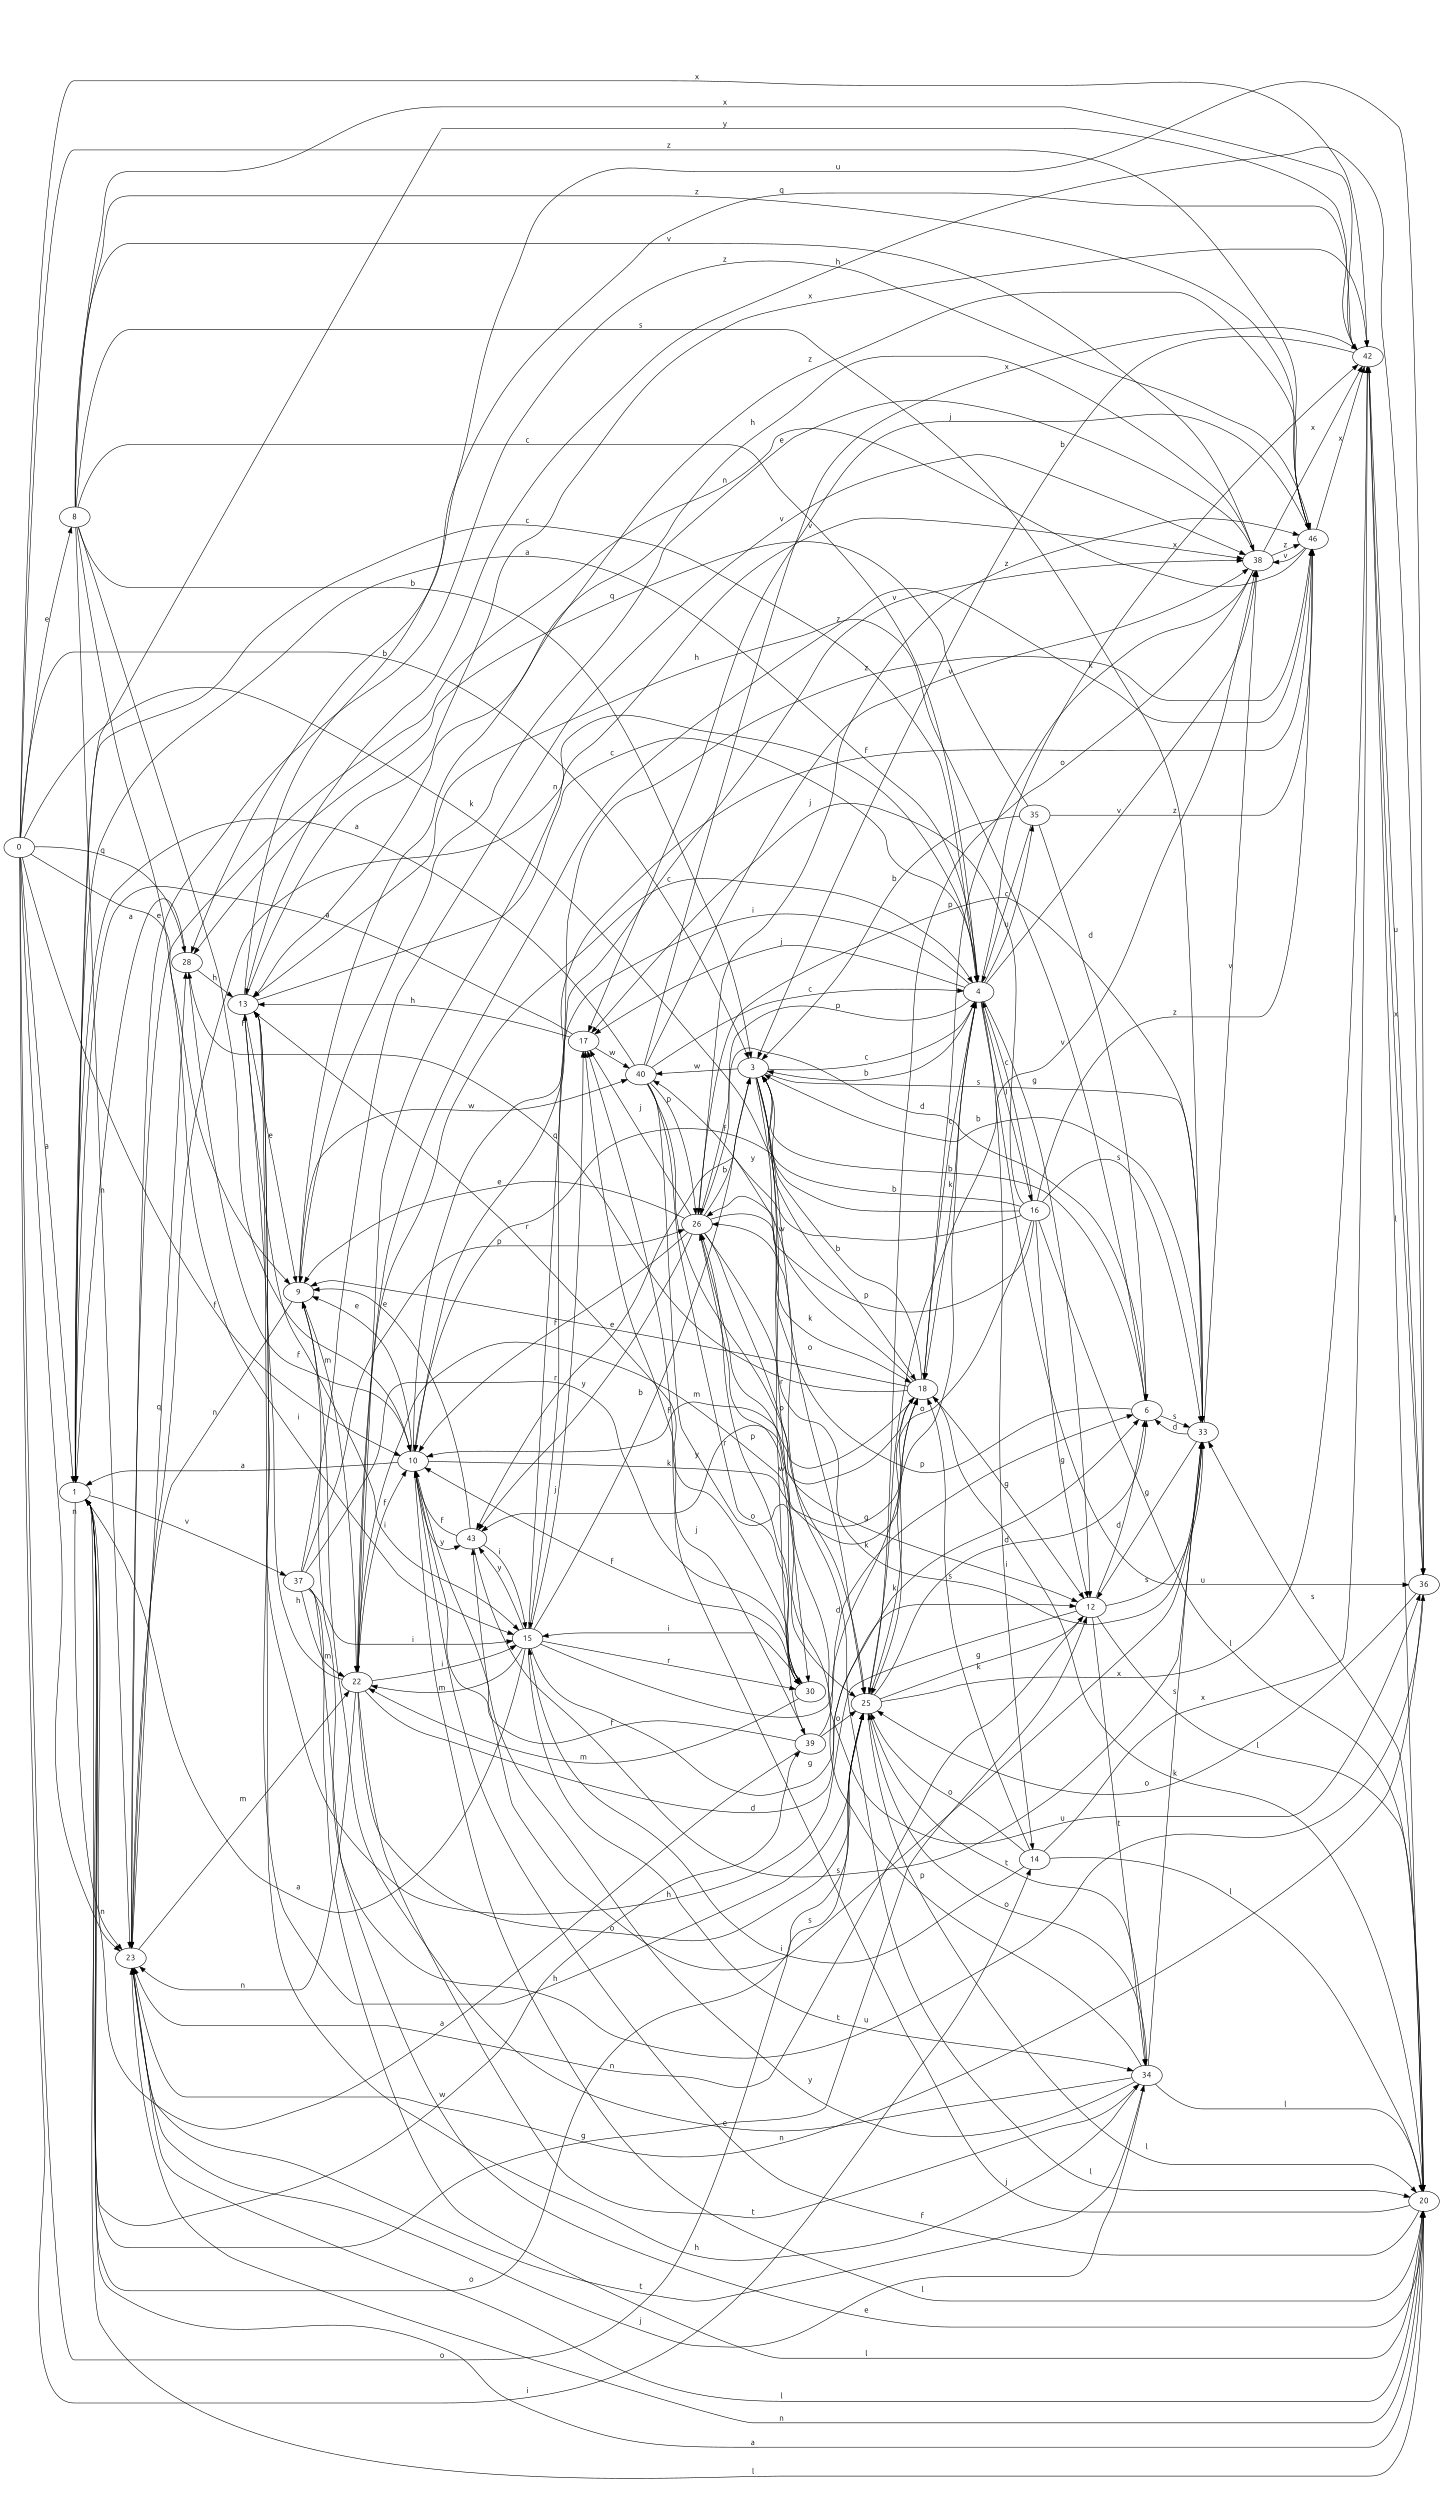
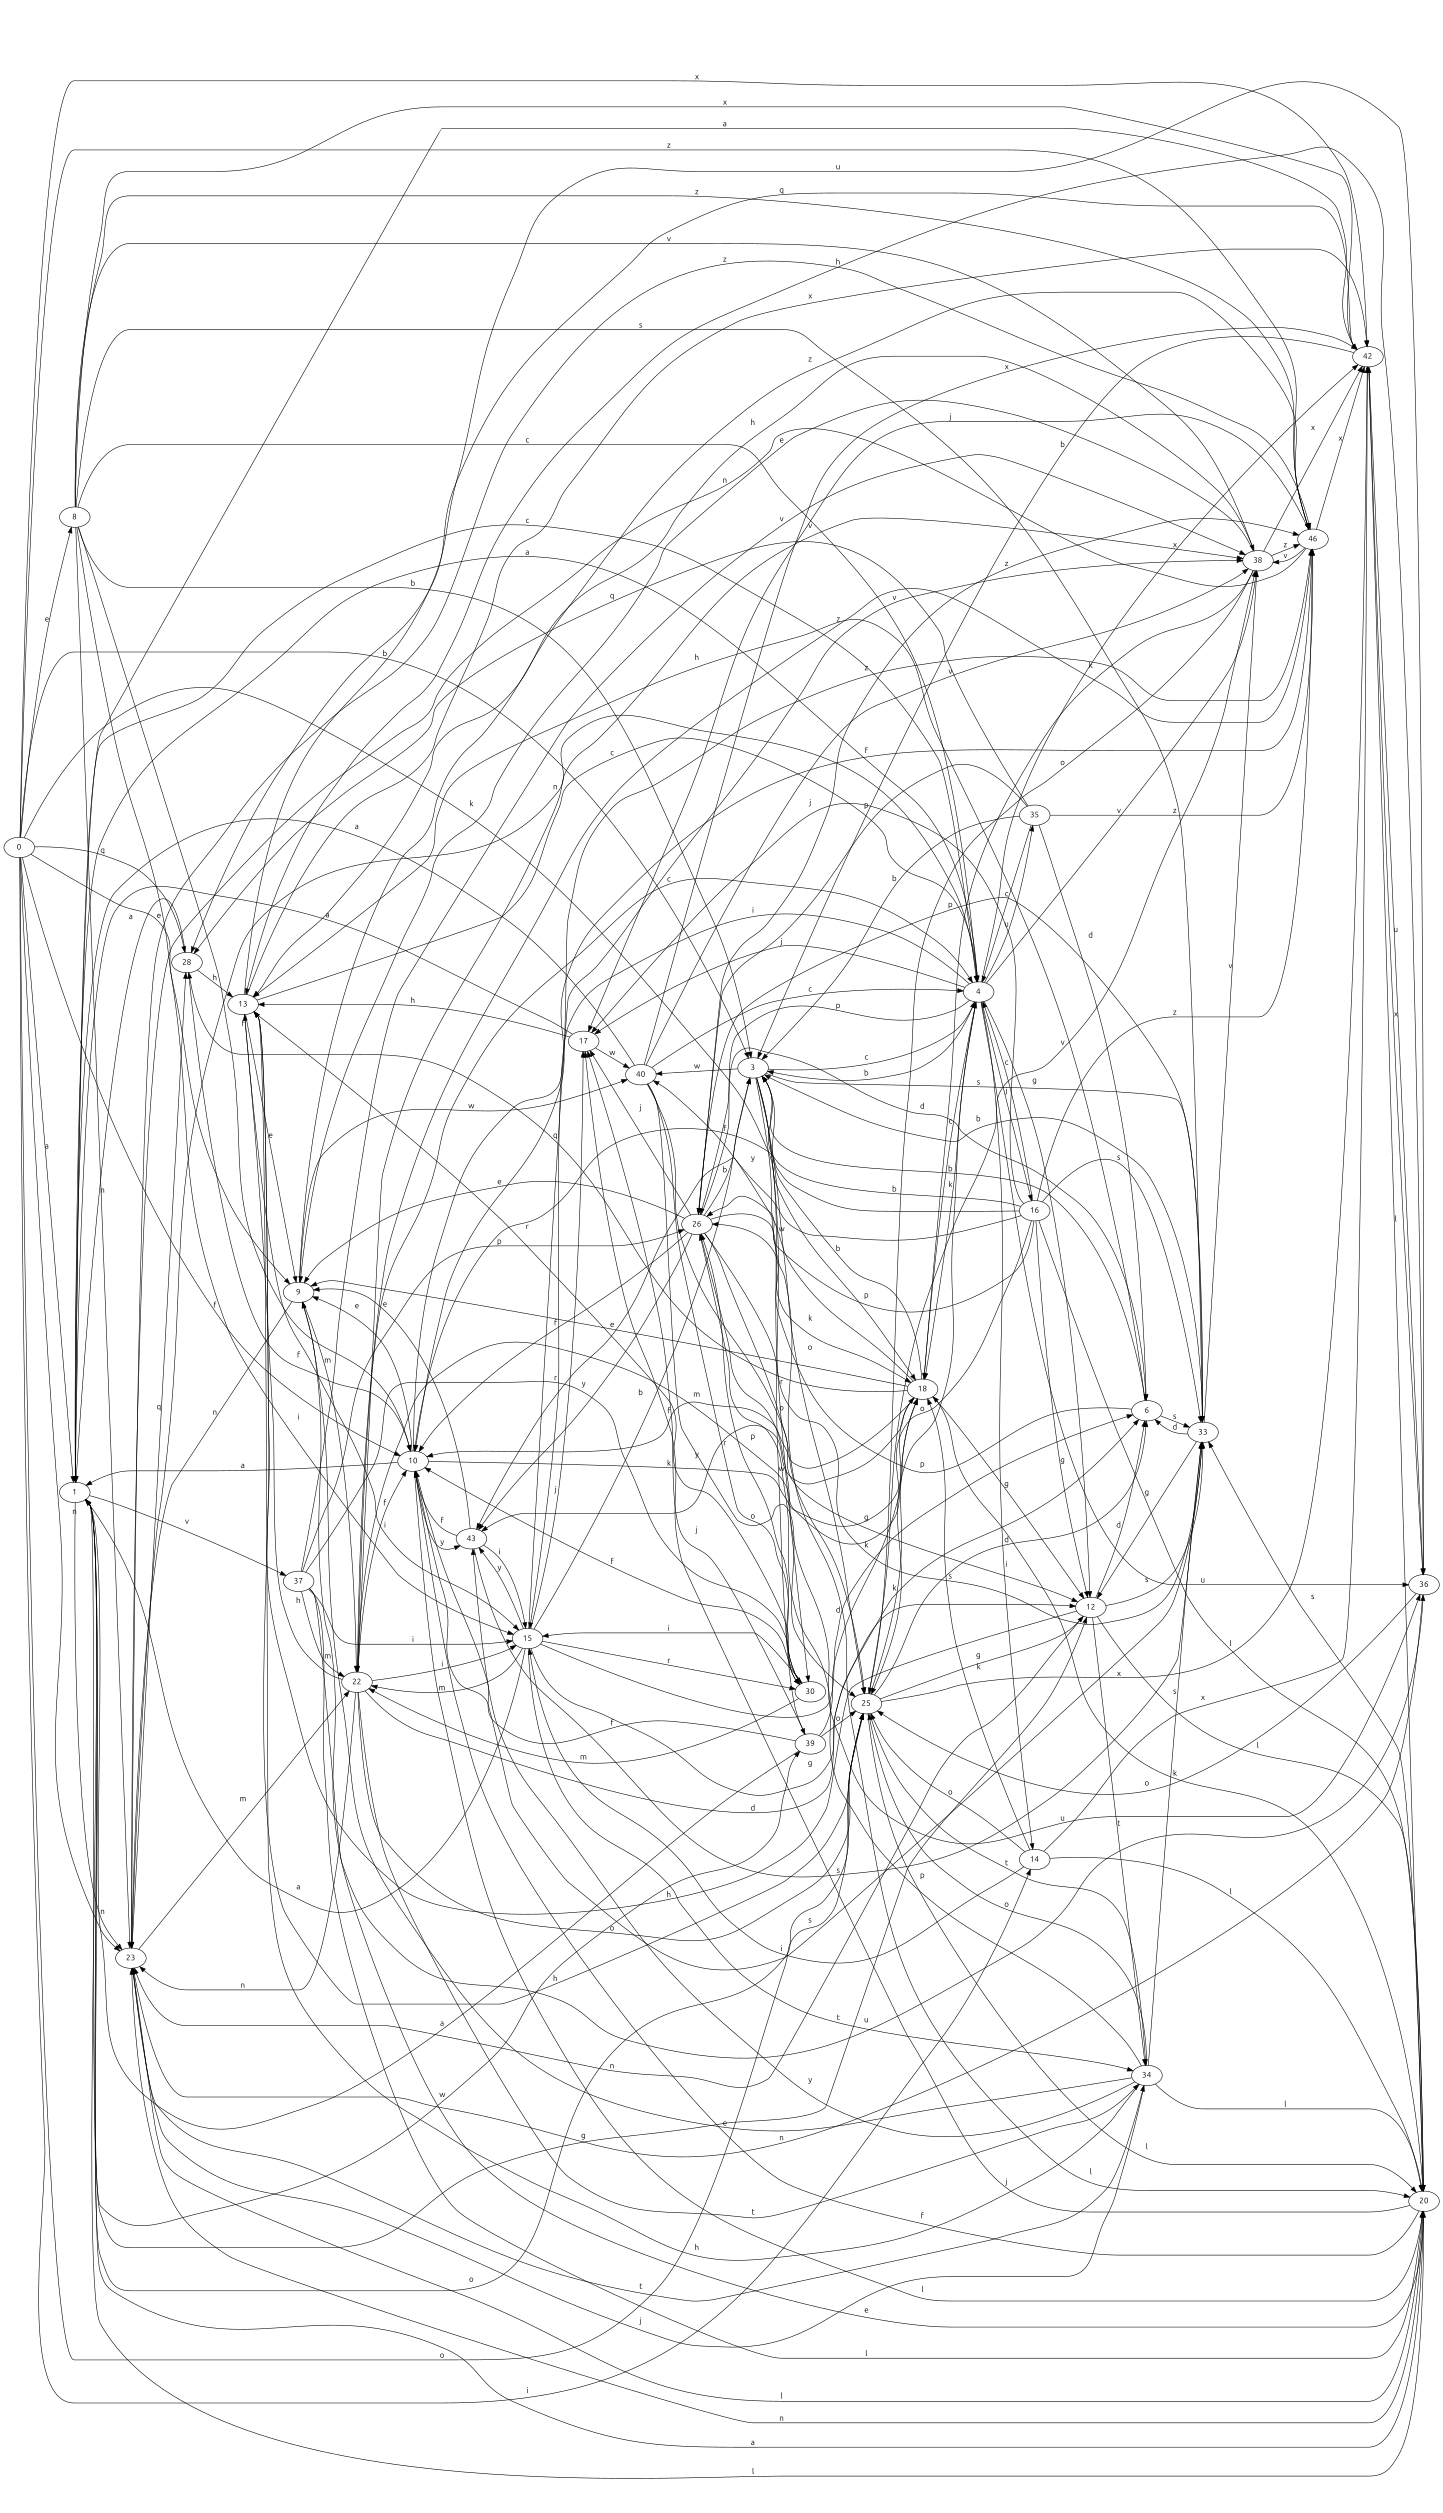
(725, 124) -> (725, 124)
(683, 1142) -> (793, 923)
